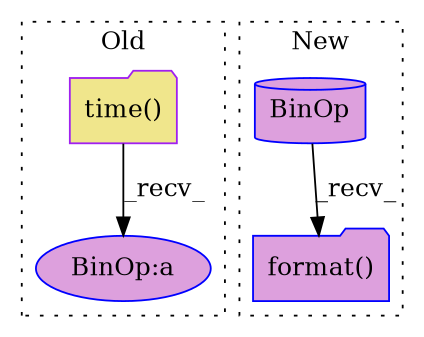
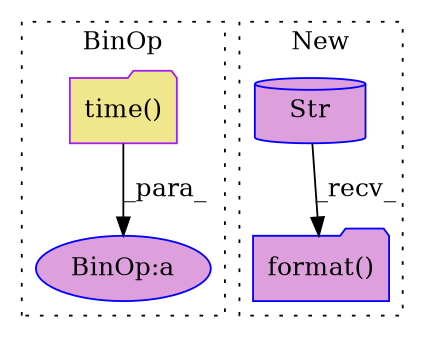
(123, 43) -> (123, 43)
(310, 111) -> (310, 111)
(165, 190) -> (165, 190)
